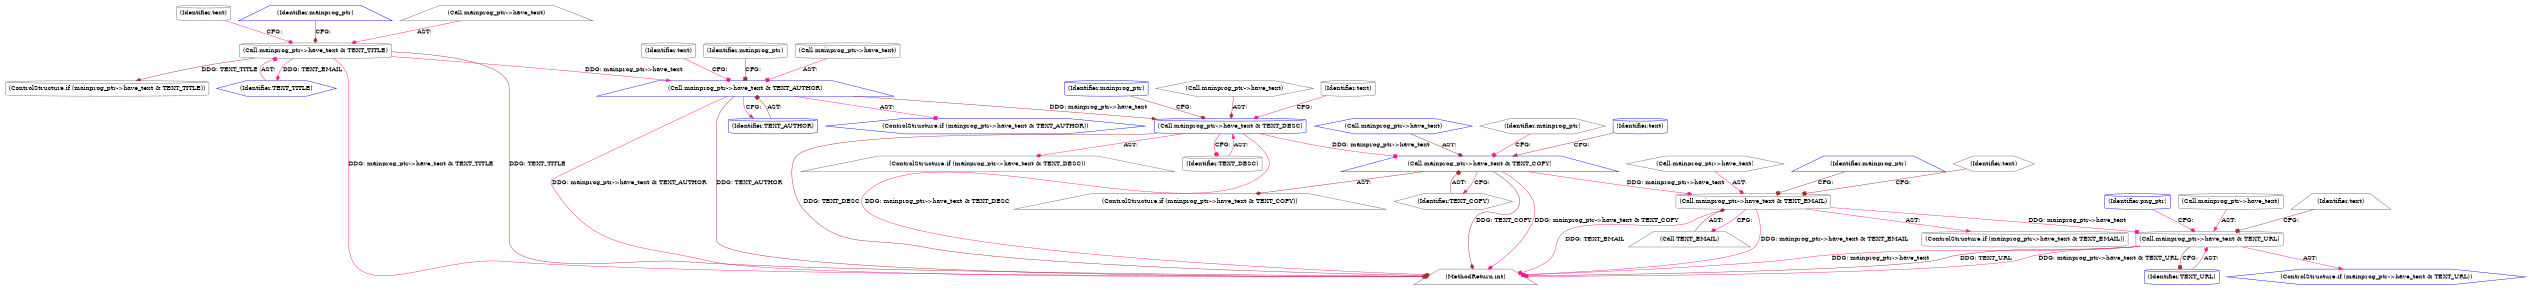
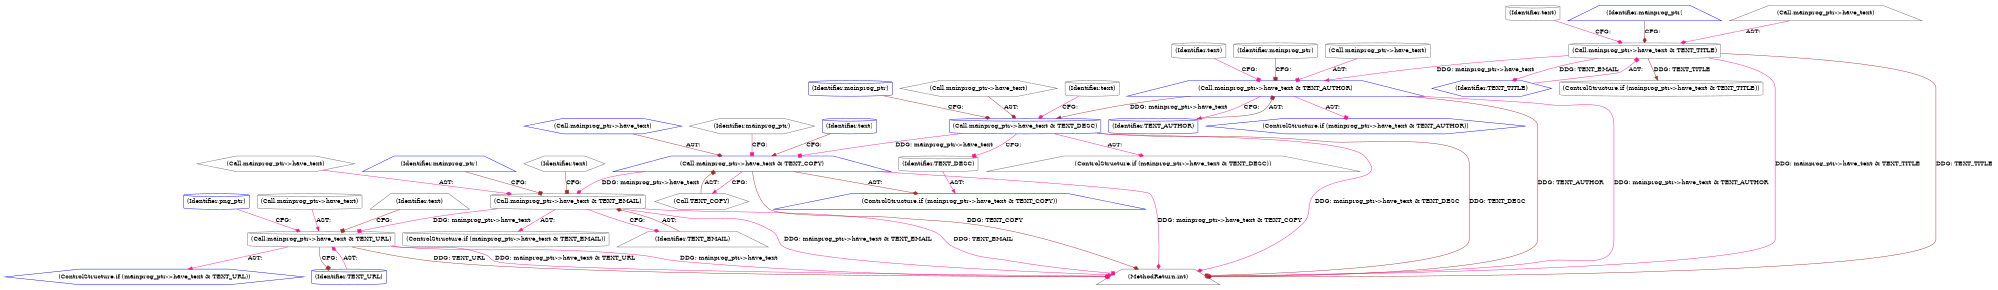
(1233, 148) -> (948, 181)
(1200, 202) -> (960, 202)
(1453, 202) -> (702, 202)
(1690, 239) -> (693, 239)
